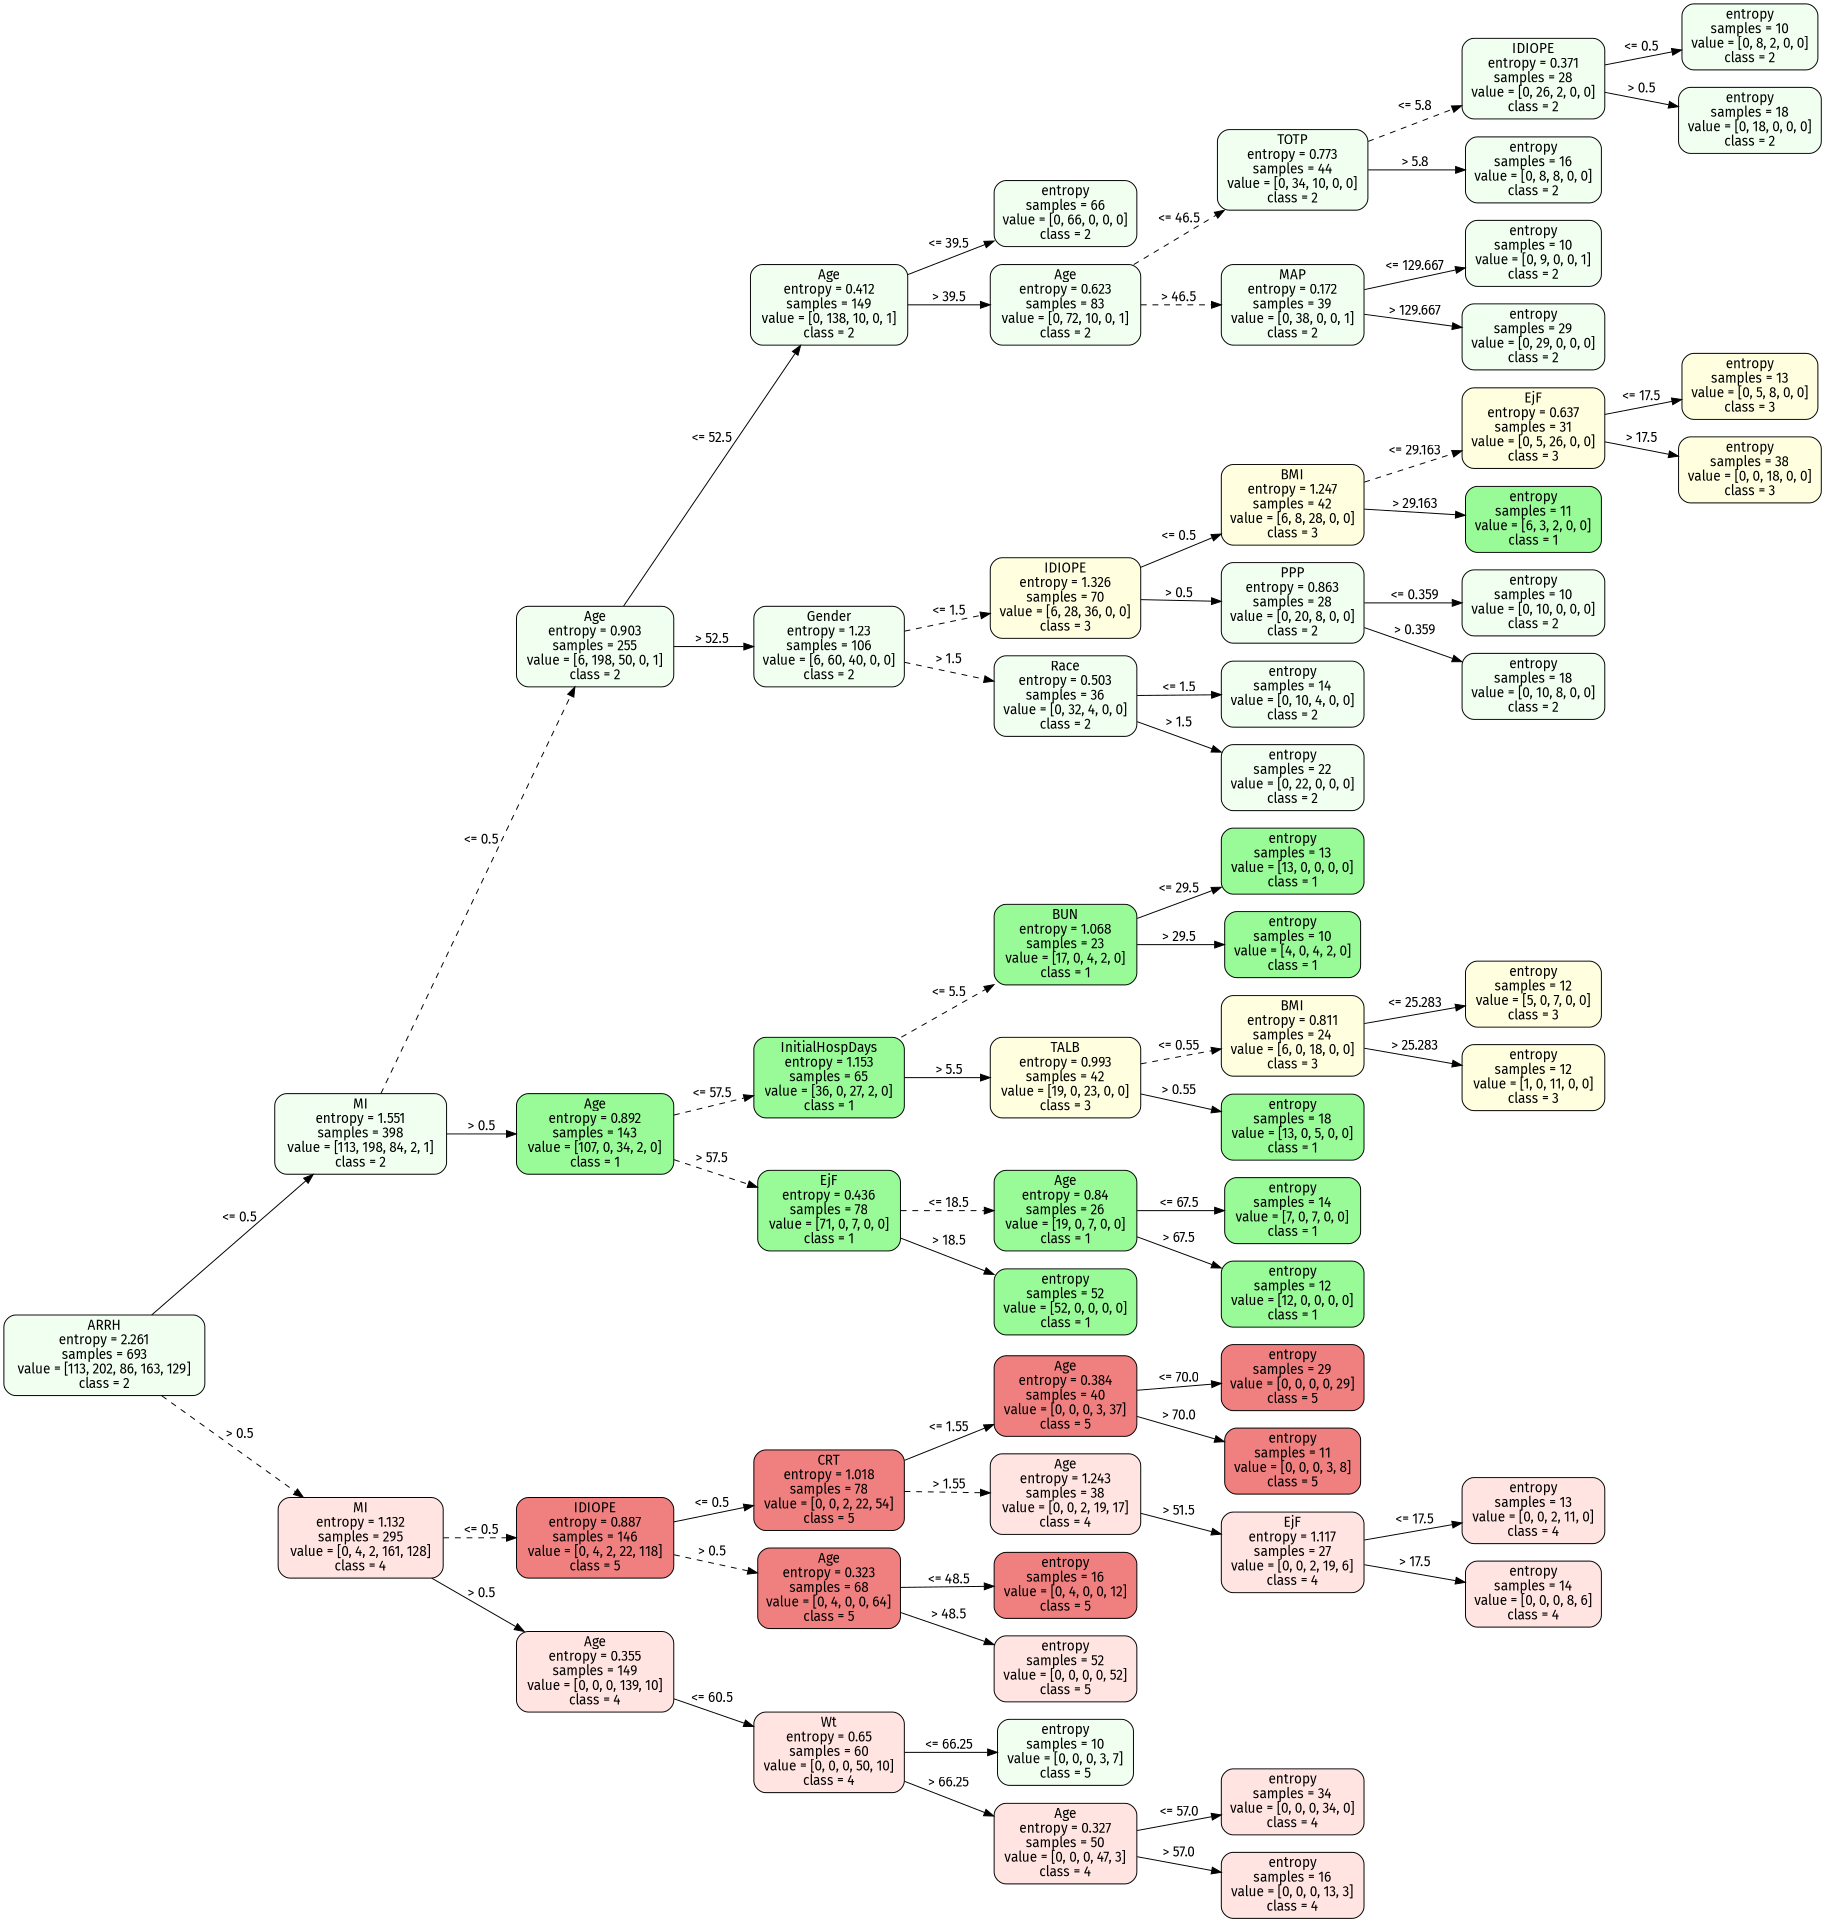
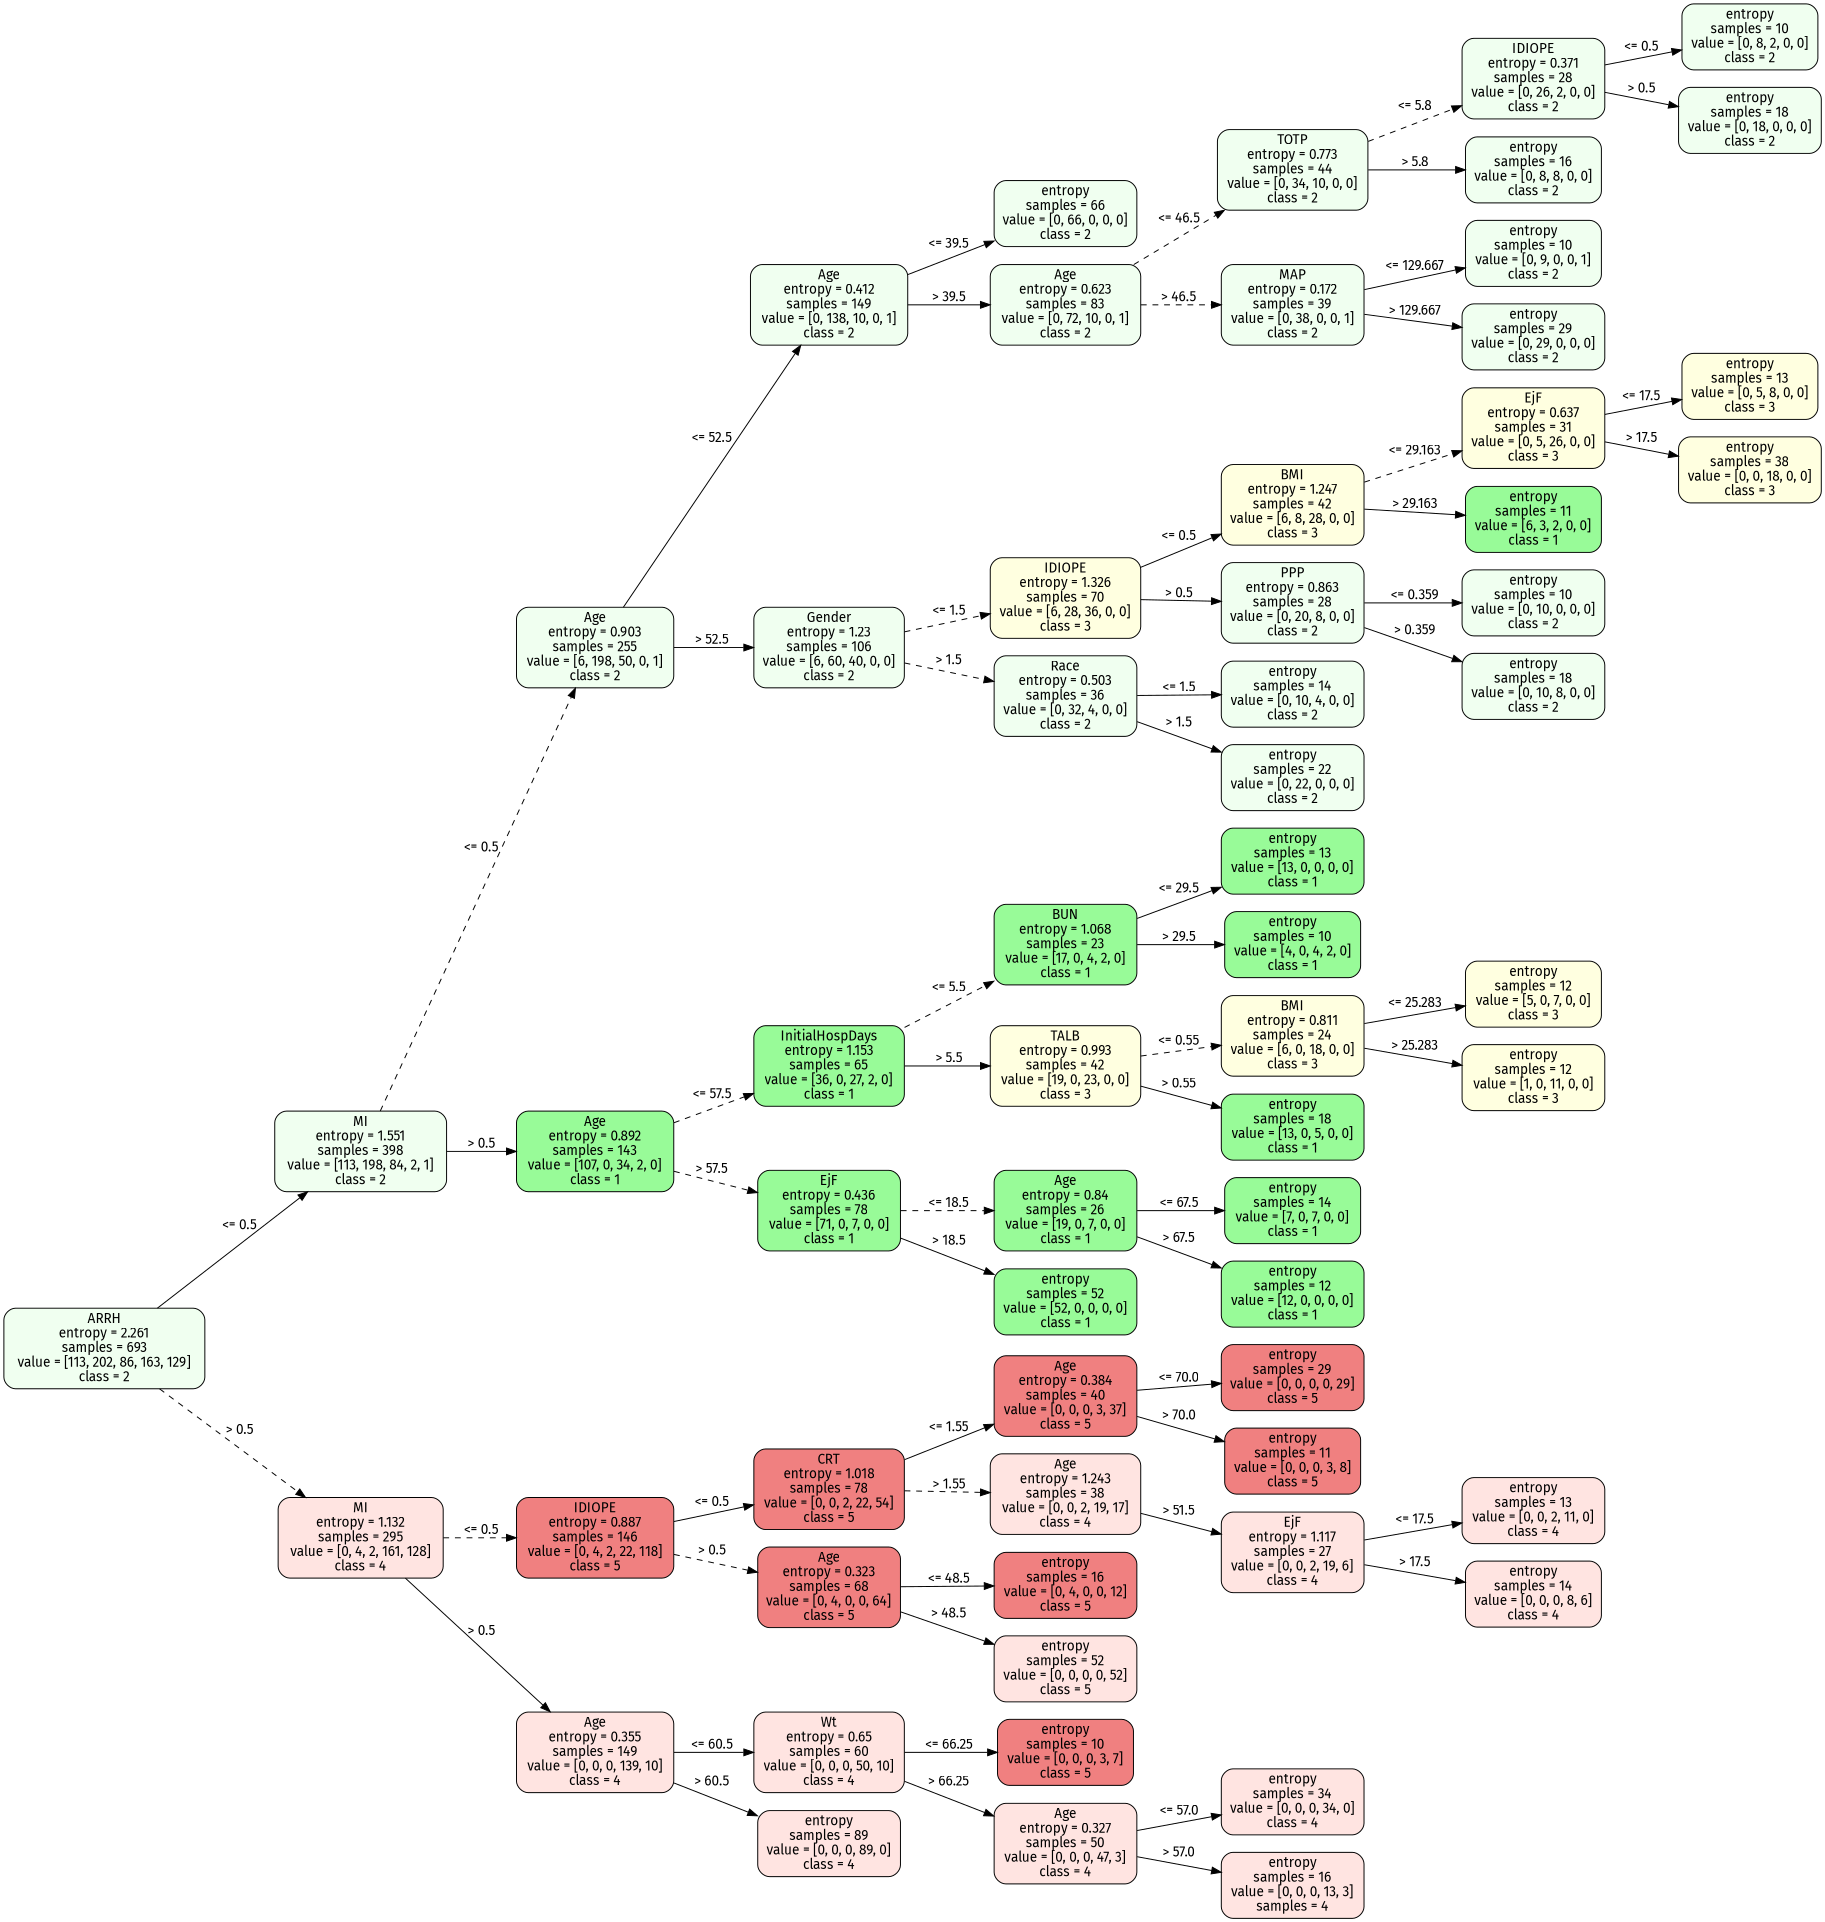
(1065, 1752) -> (1065, 1752)
none -> (829, 1844)
(1293, 1885) -> (1293, 1885)
